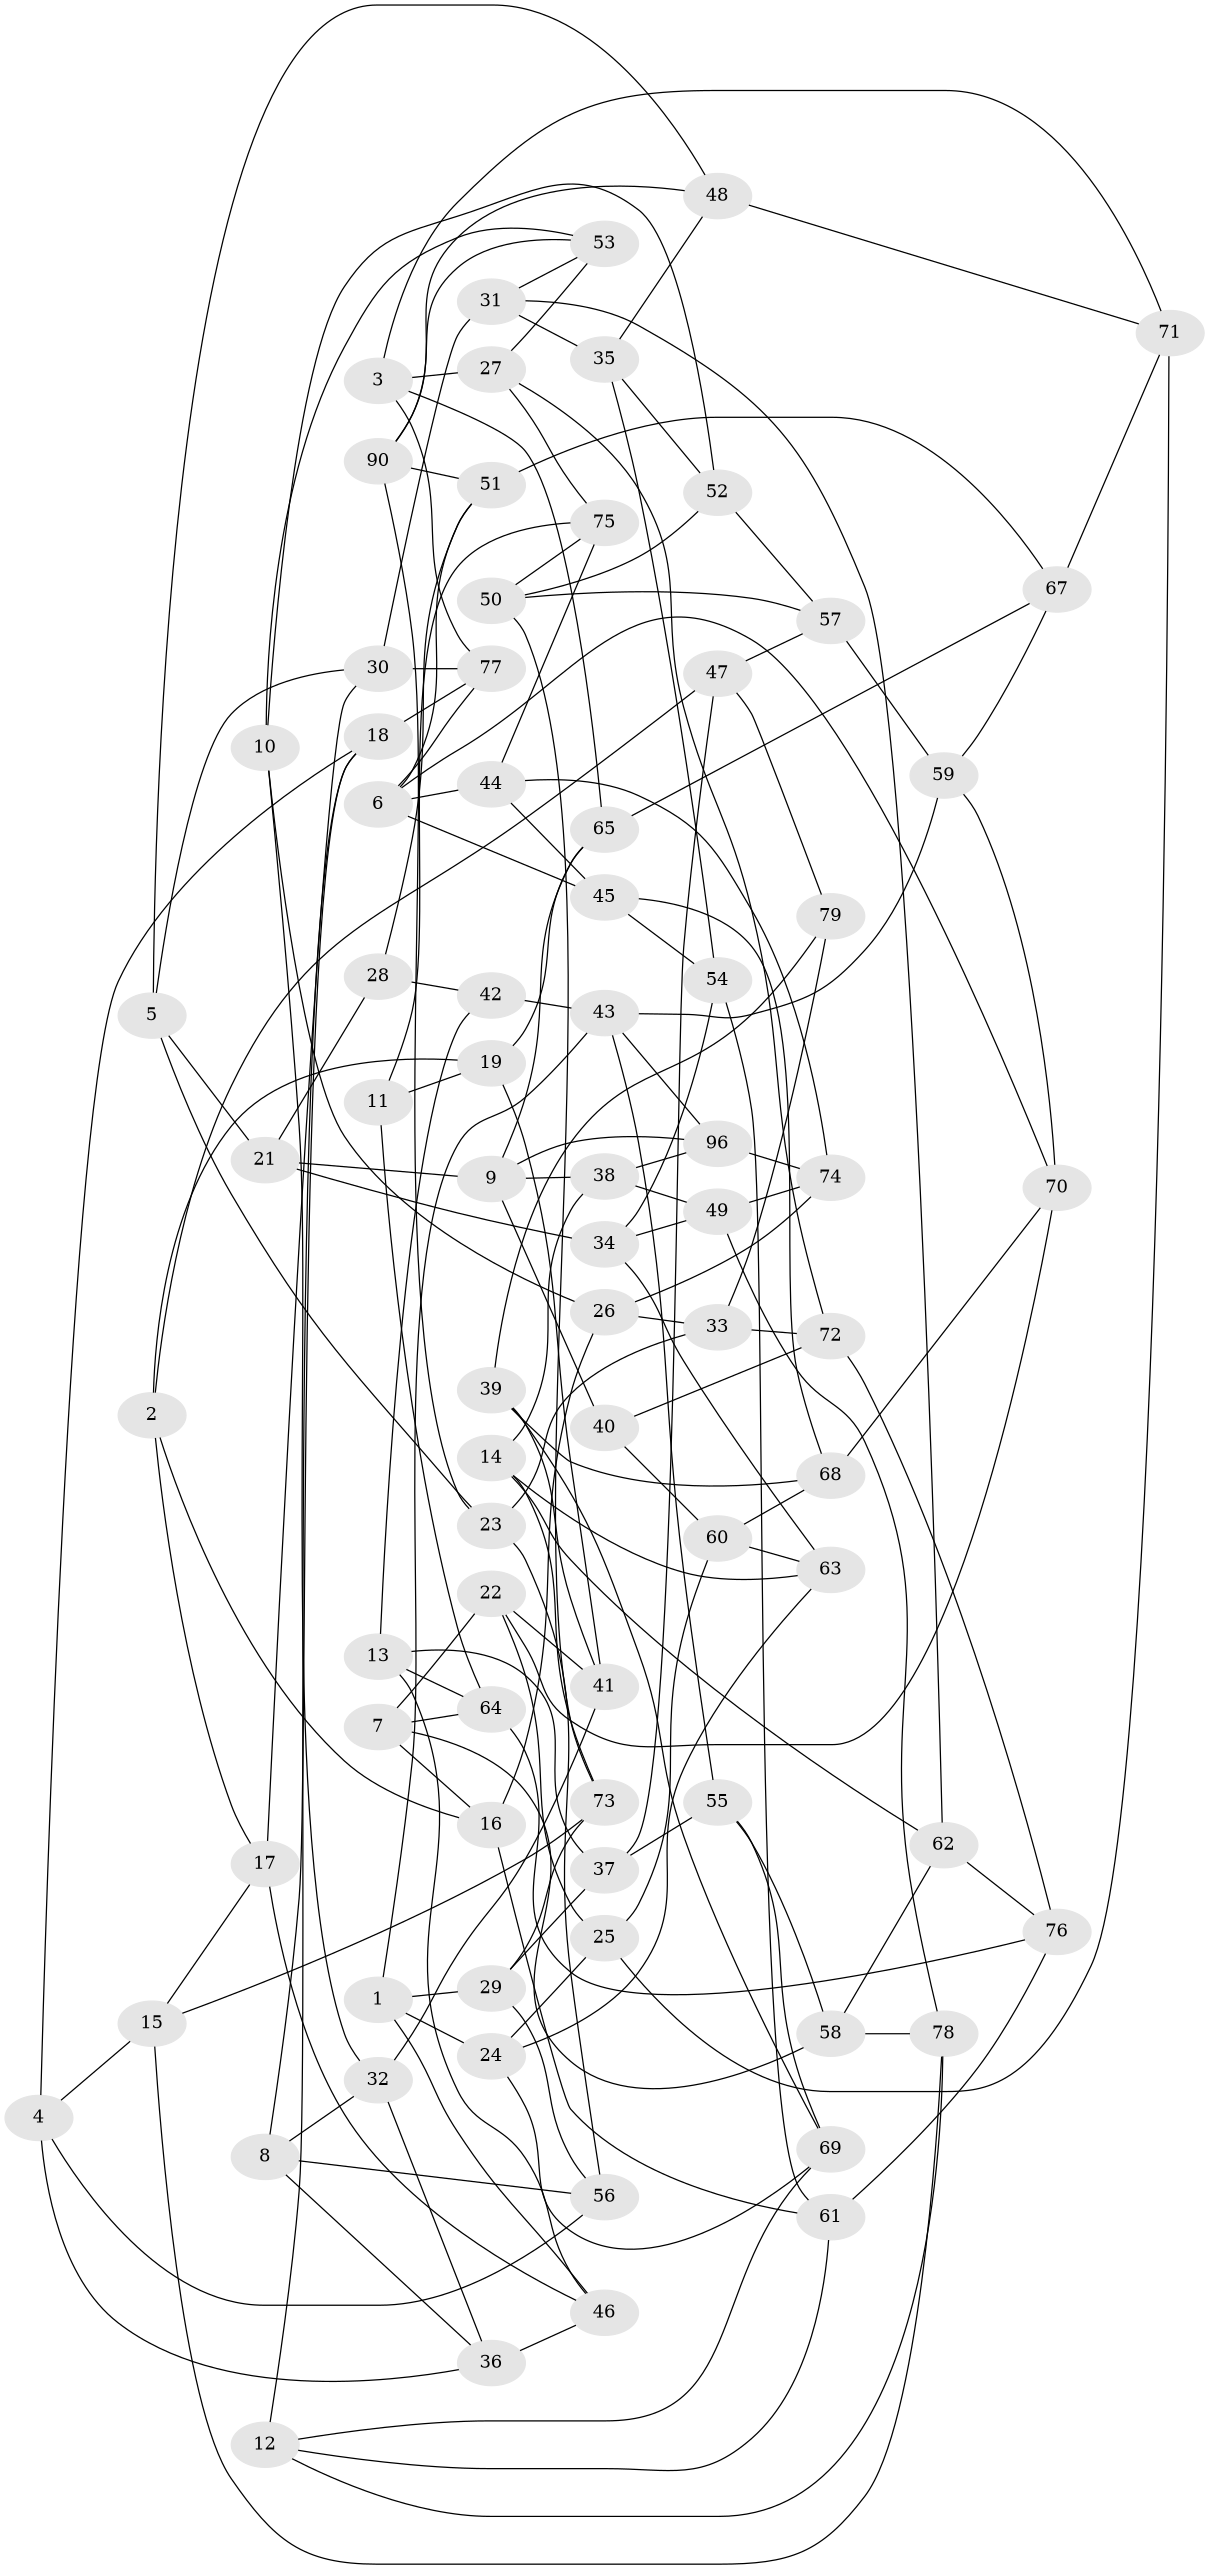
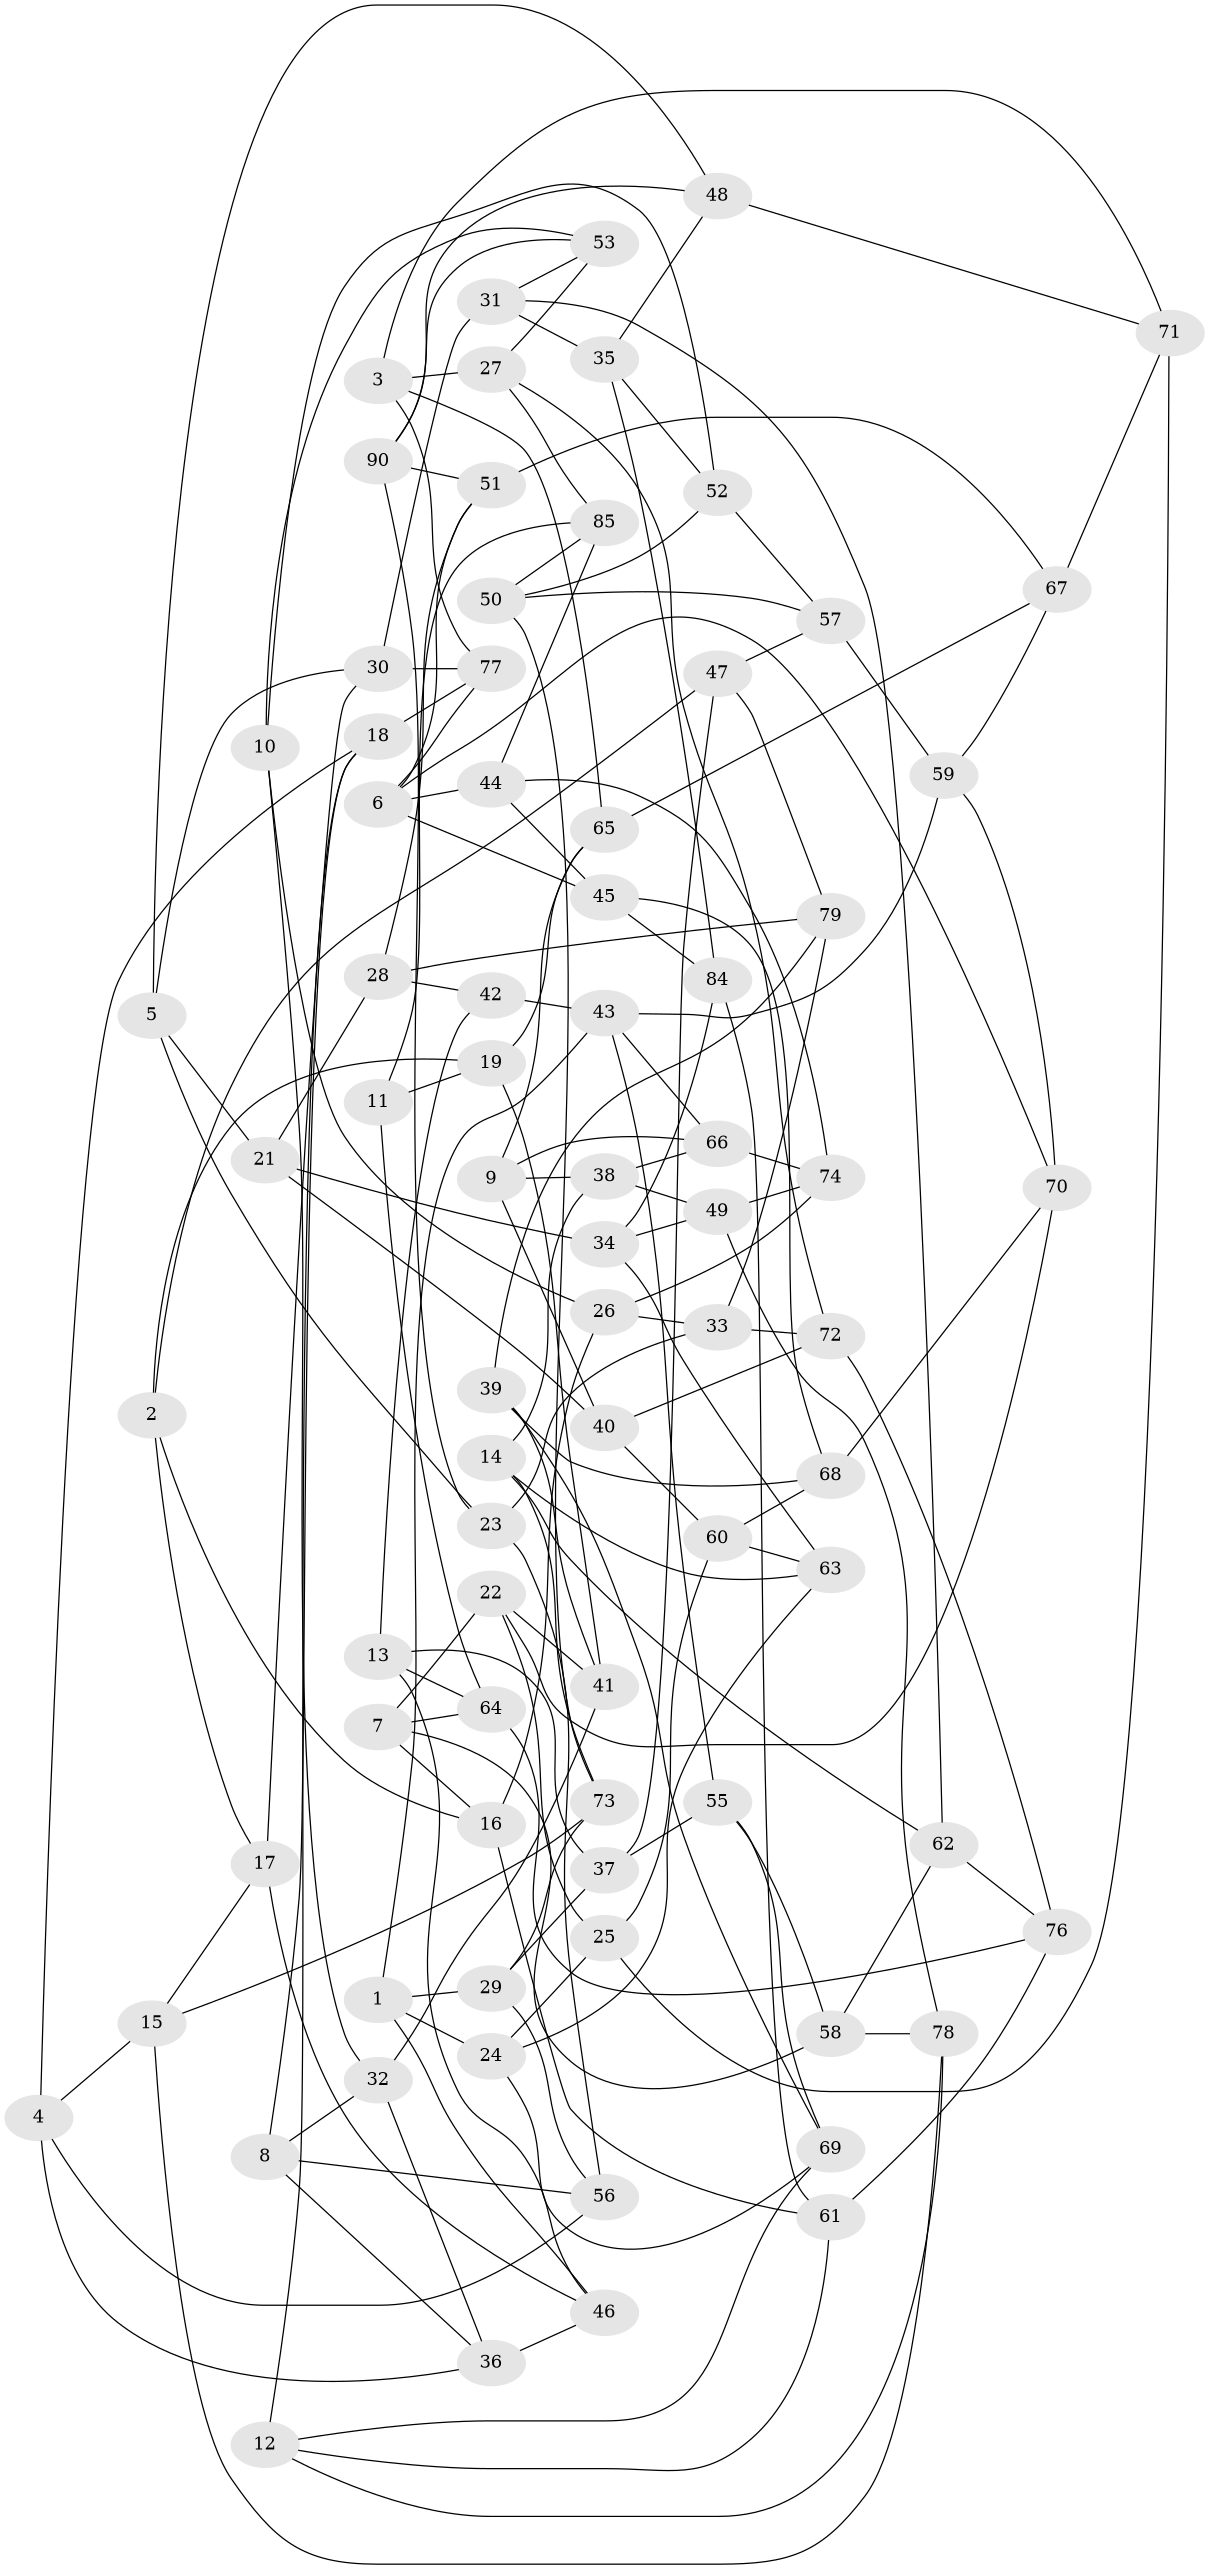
(605, 523) -> (605, 523)
none -> (604, 941)
(718, 980) -> (718, 980)
(718, 1144) -> (718, 1144)
(394, 1171) -> (440, 1289)
